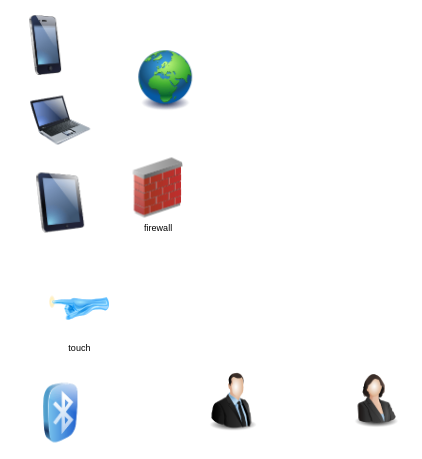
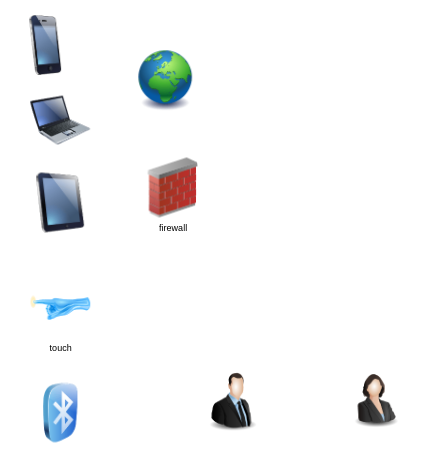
(158, 188) -> (173, 188)
(79, 308) -> (60, 308)
